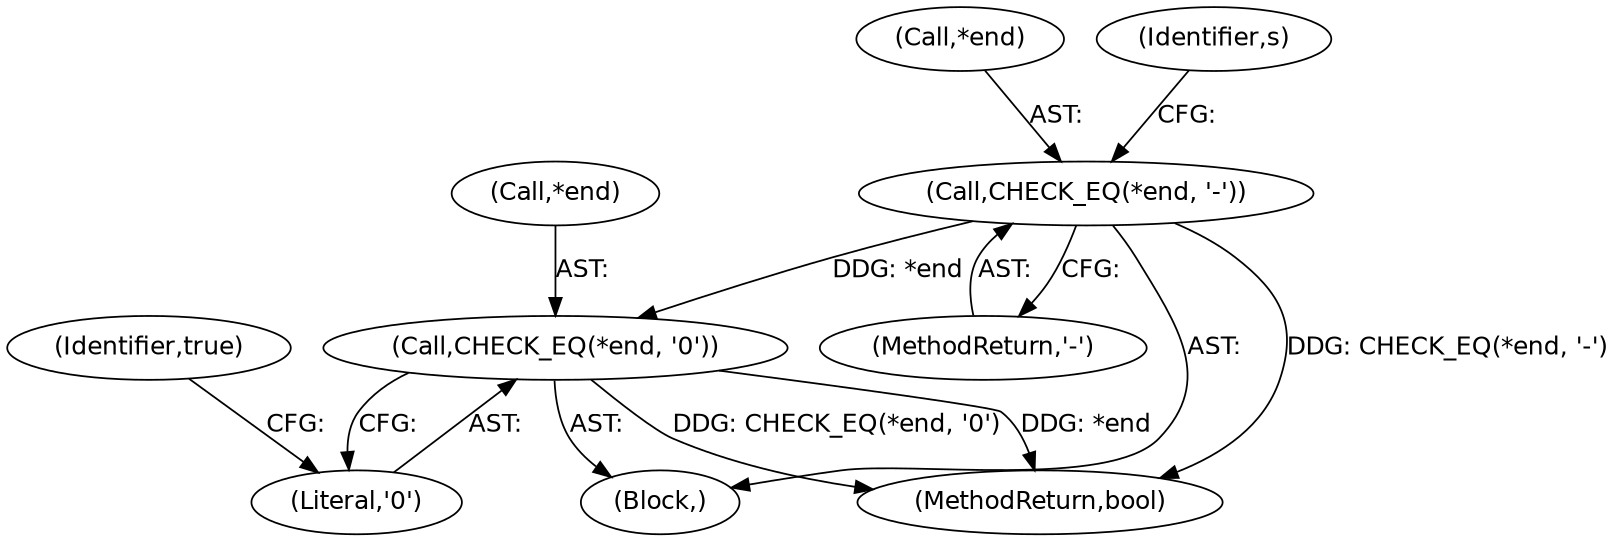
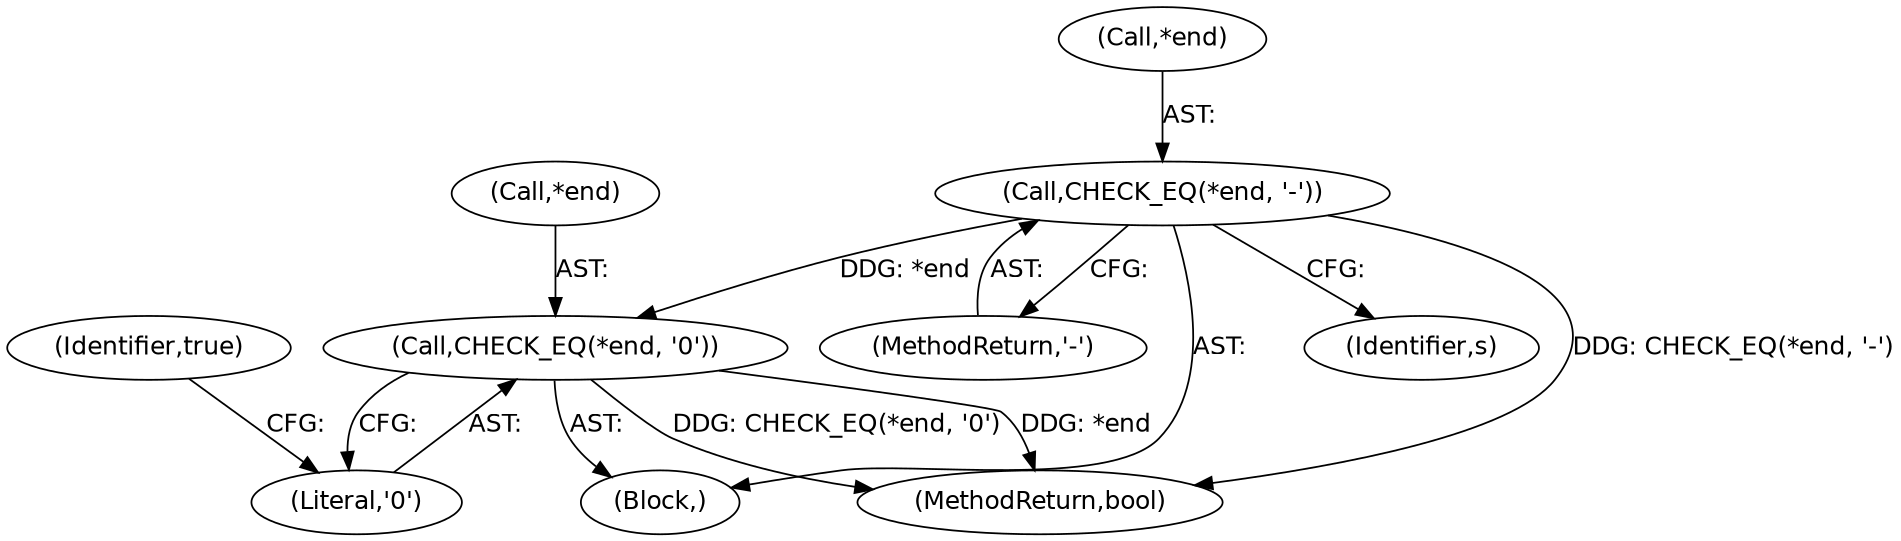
(1156, 109) -> (1286, 267)
